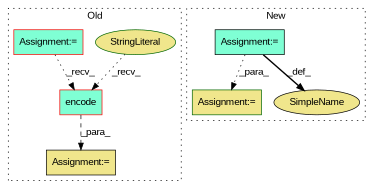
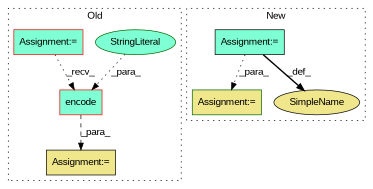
(136, 42) -> (136, 42)
(126, 72) -> (126, 72)
